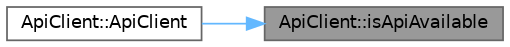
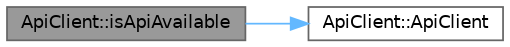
(224, 24) -> (268, 24)
